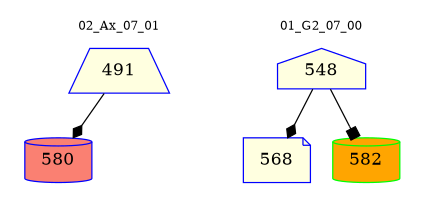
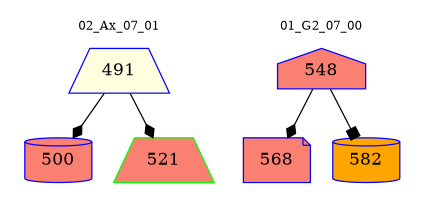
(322, 71) -> (322, 71)
(58, 160) -> (58, 160)
none -> (164, 160)
(277, 160) -> (277, 160)
(366, 160) -> (366, 160)
